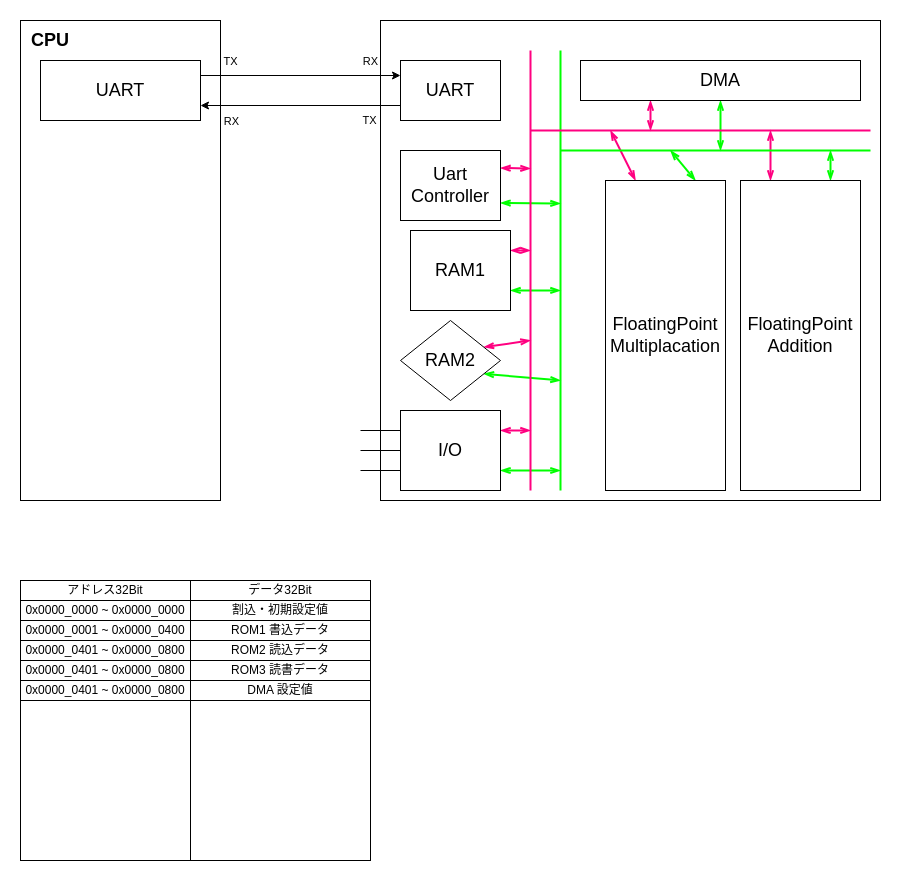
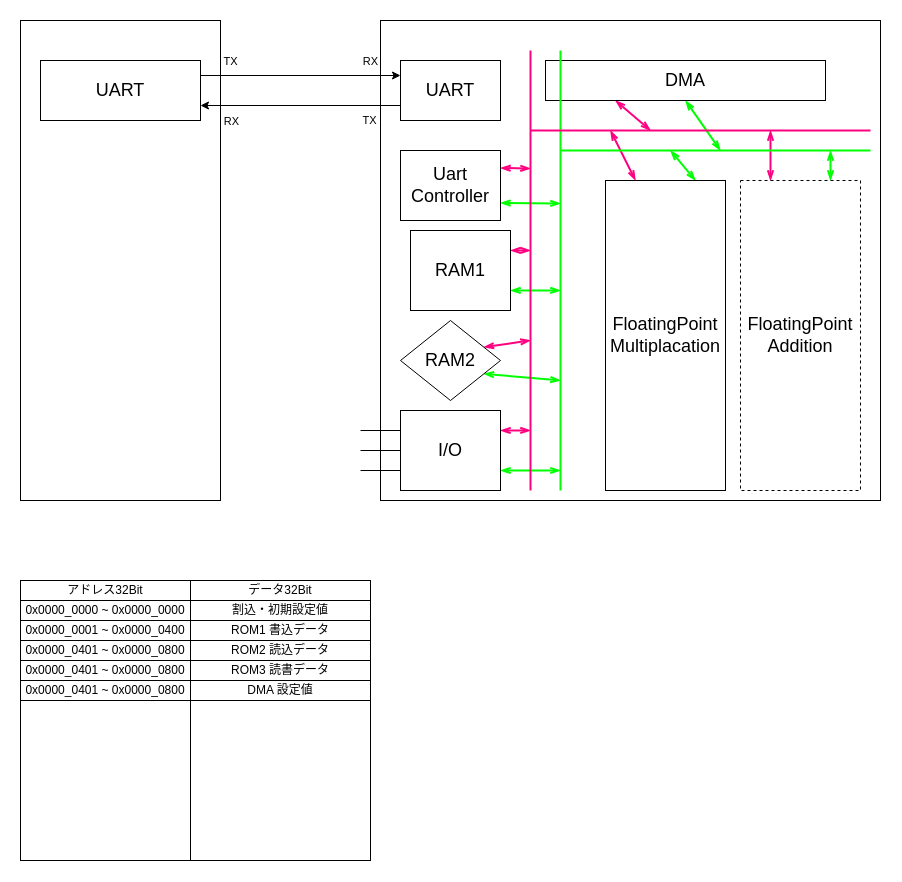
(51, 41) -> none
(721, 81) -> (686, 81)
(801, 336) -> (801, 336)
